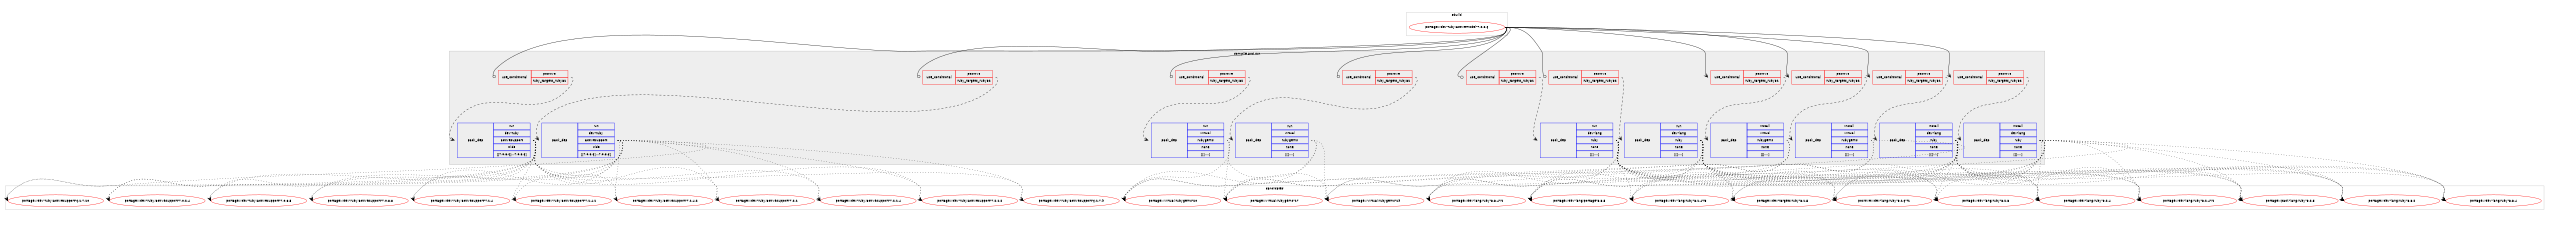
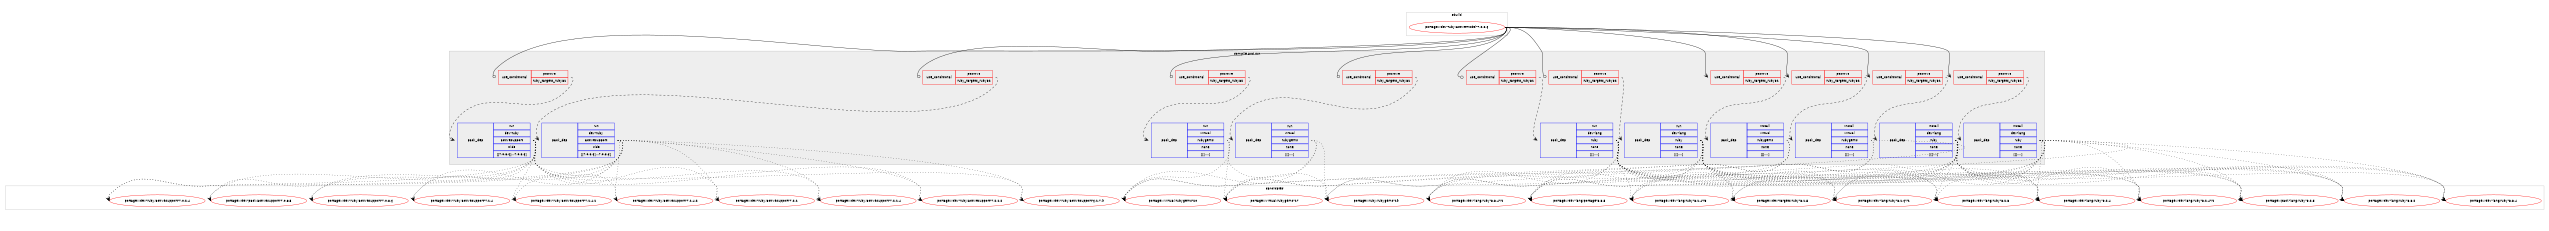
(56, 201) -> none
(259, 201) -> (259, 201)
(360, 201) -> (360, 201)
(1376, 201) -> (1376, 201)
(1884, 201) -> (1884, 201)
